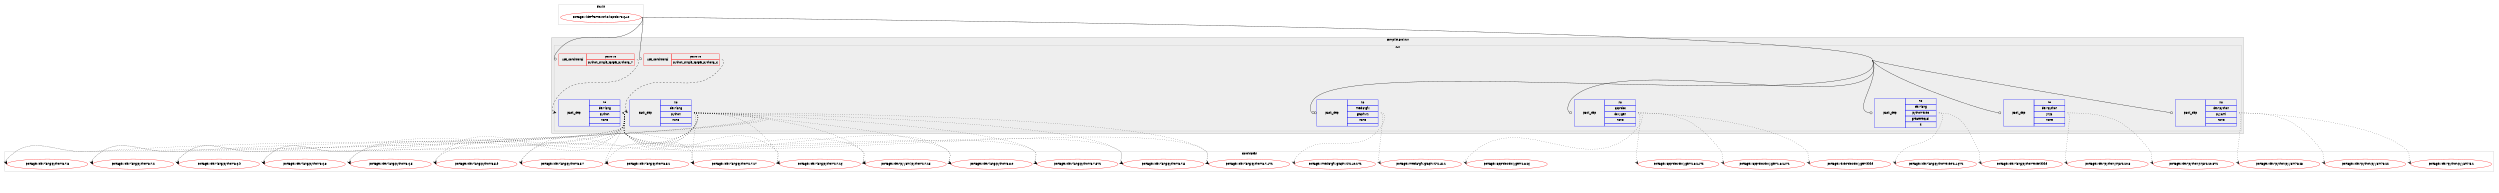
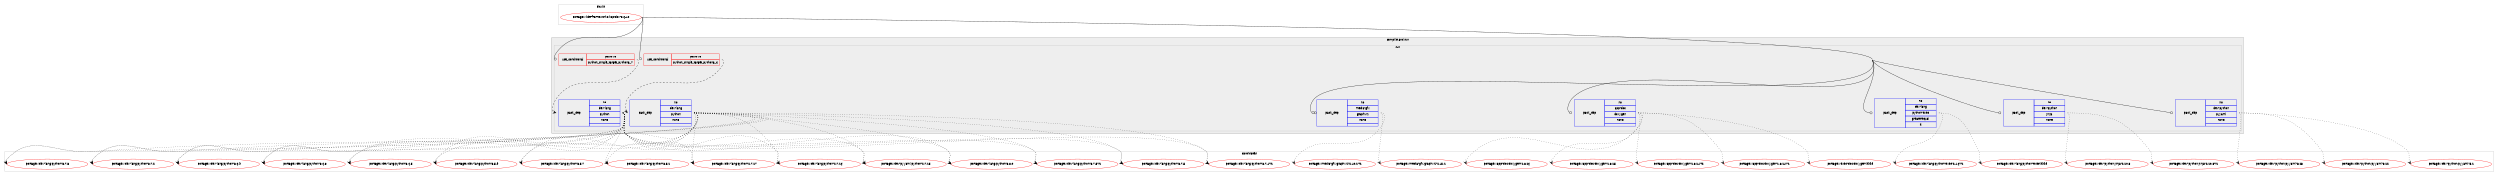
none -> (1593, 164)
